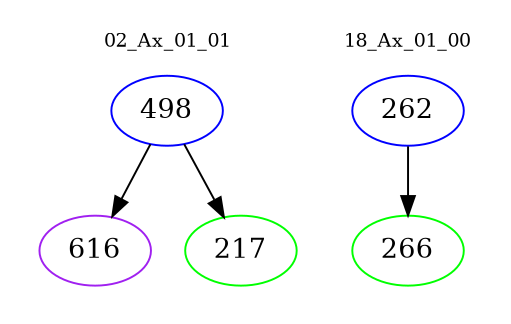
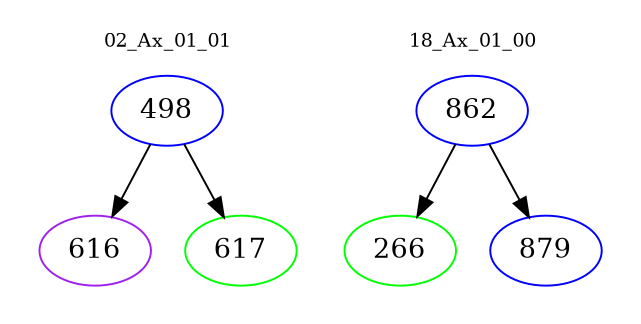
(408, 111) -> (472, 111)
(241, 251) -> (241, 251)
none -> (546, 251)
